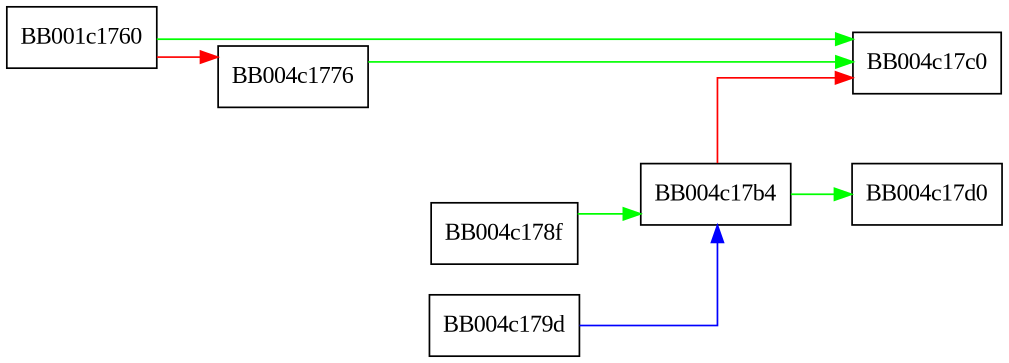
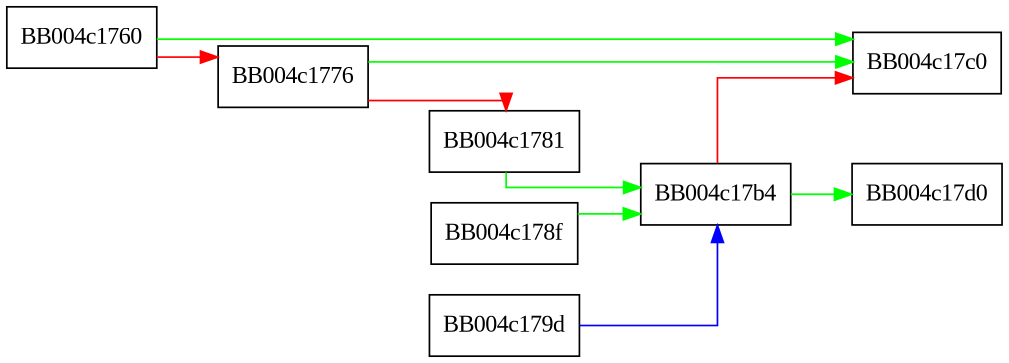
(82, 37) -> (82, 37)
none -> (504, 141)
